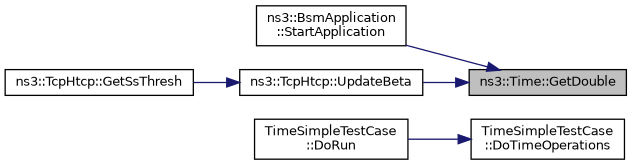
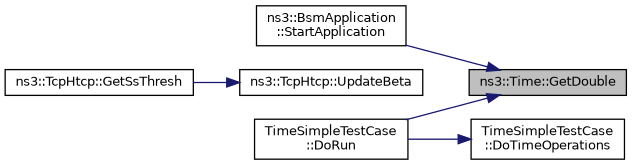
(439, 82) -> (447, 109)
